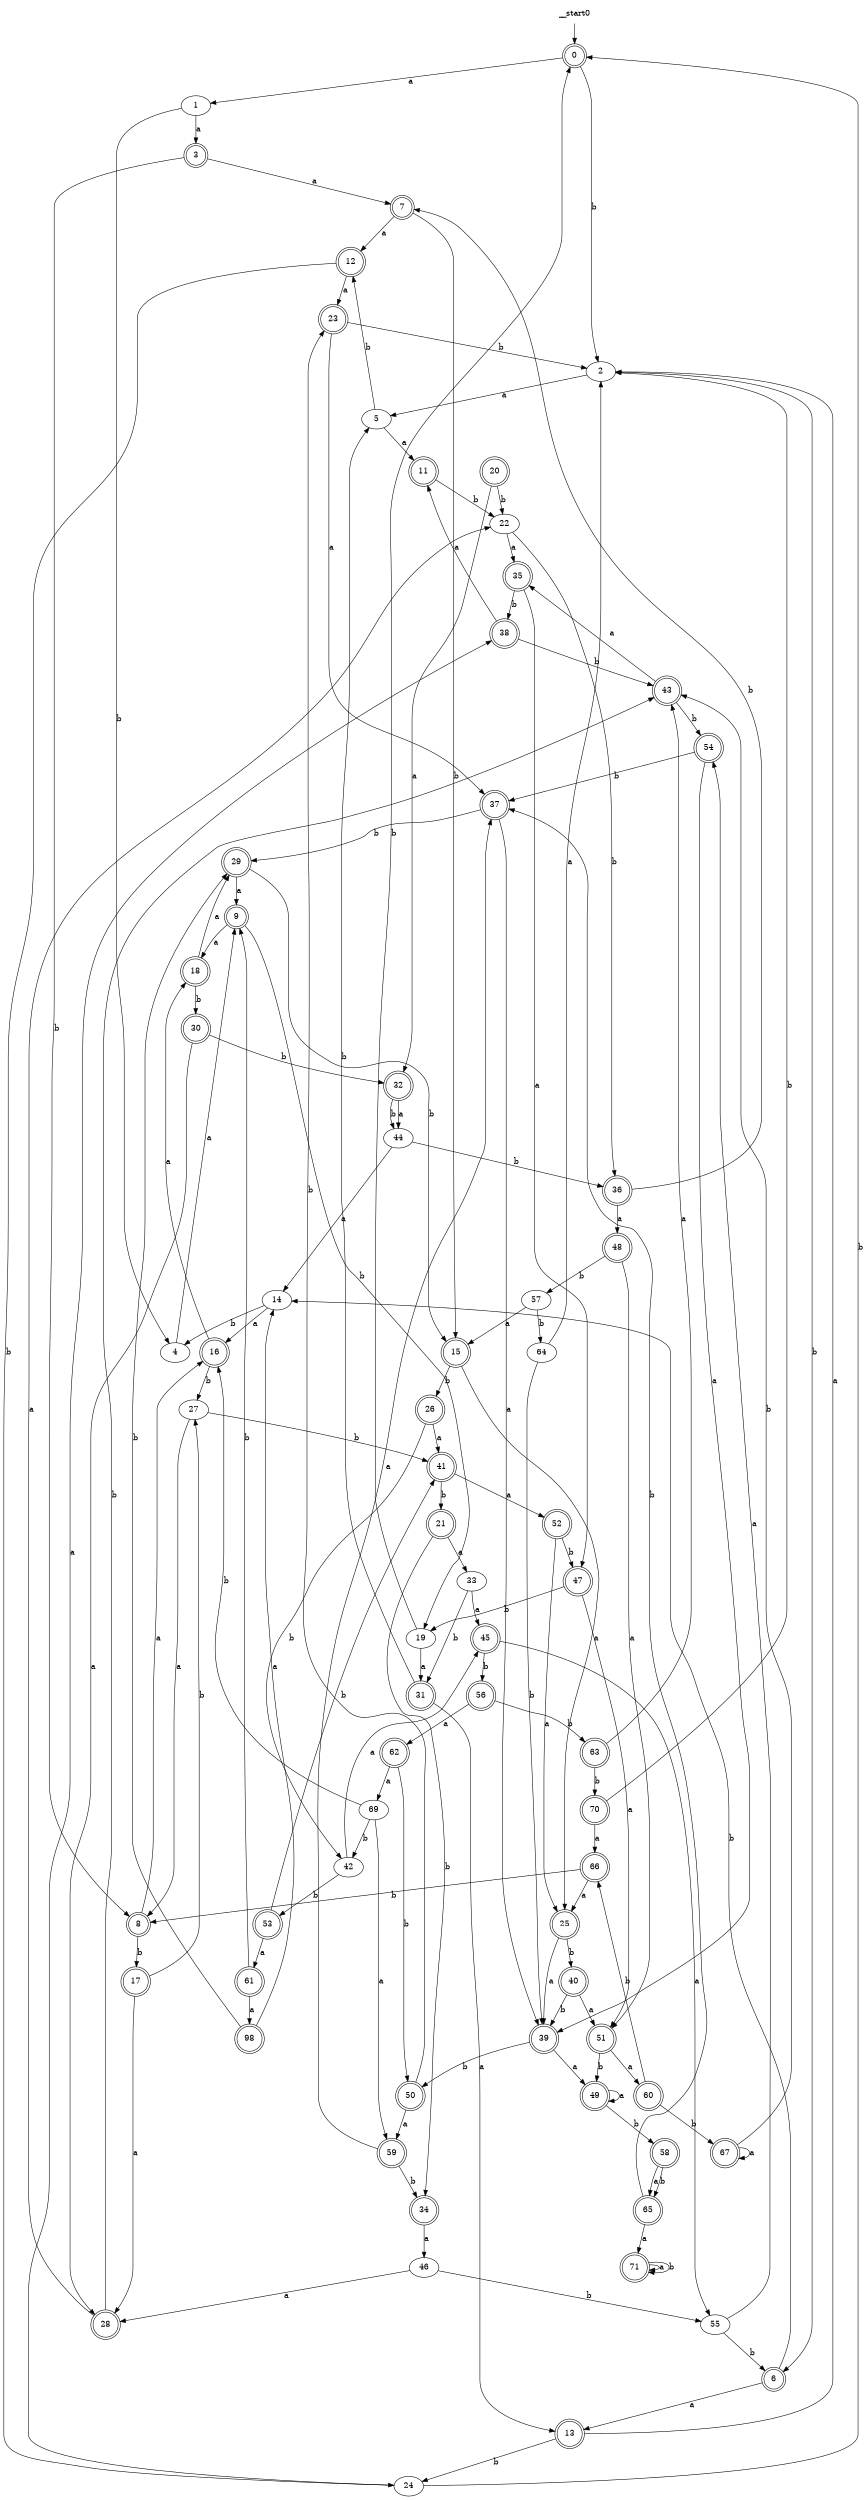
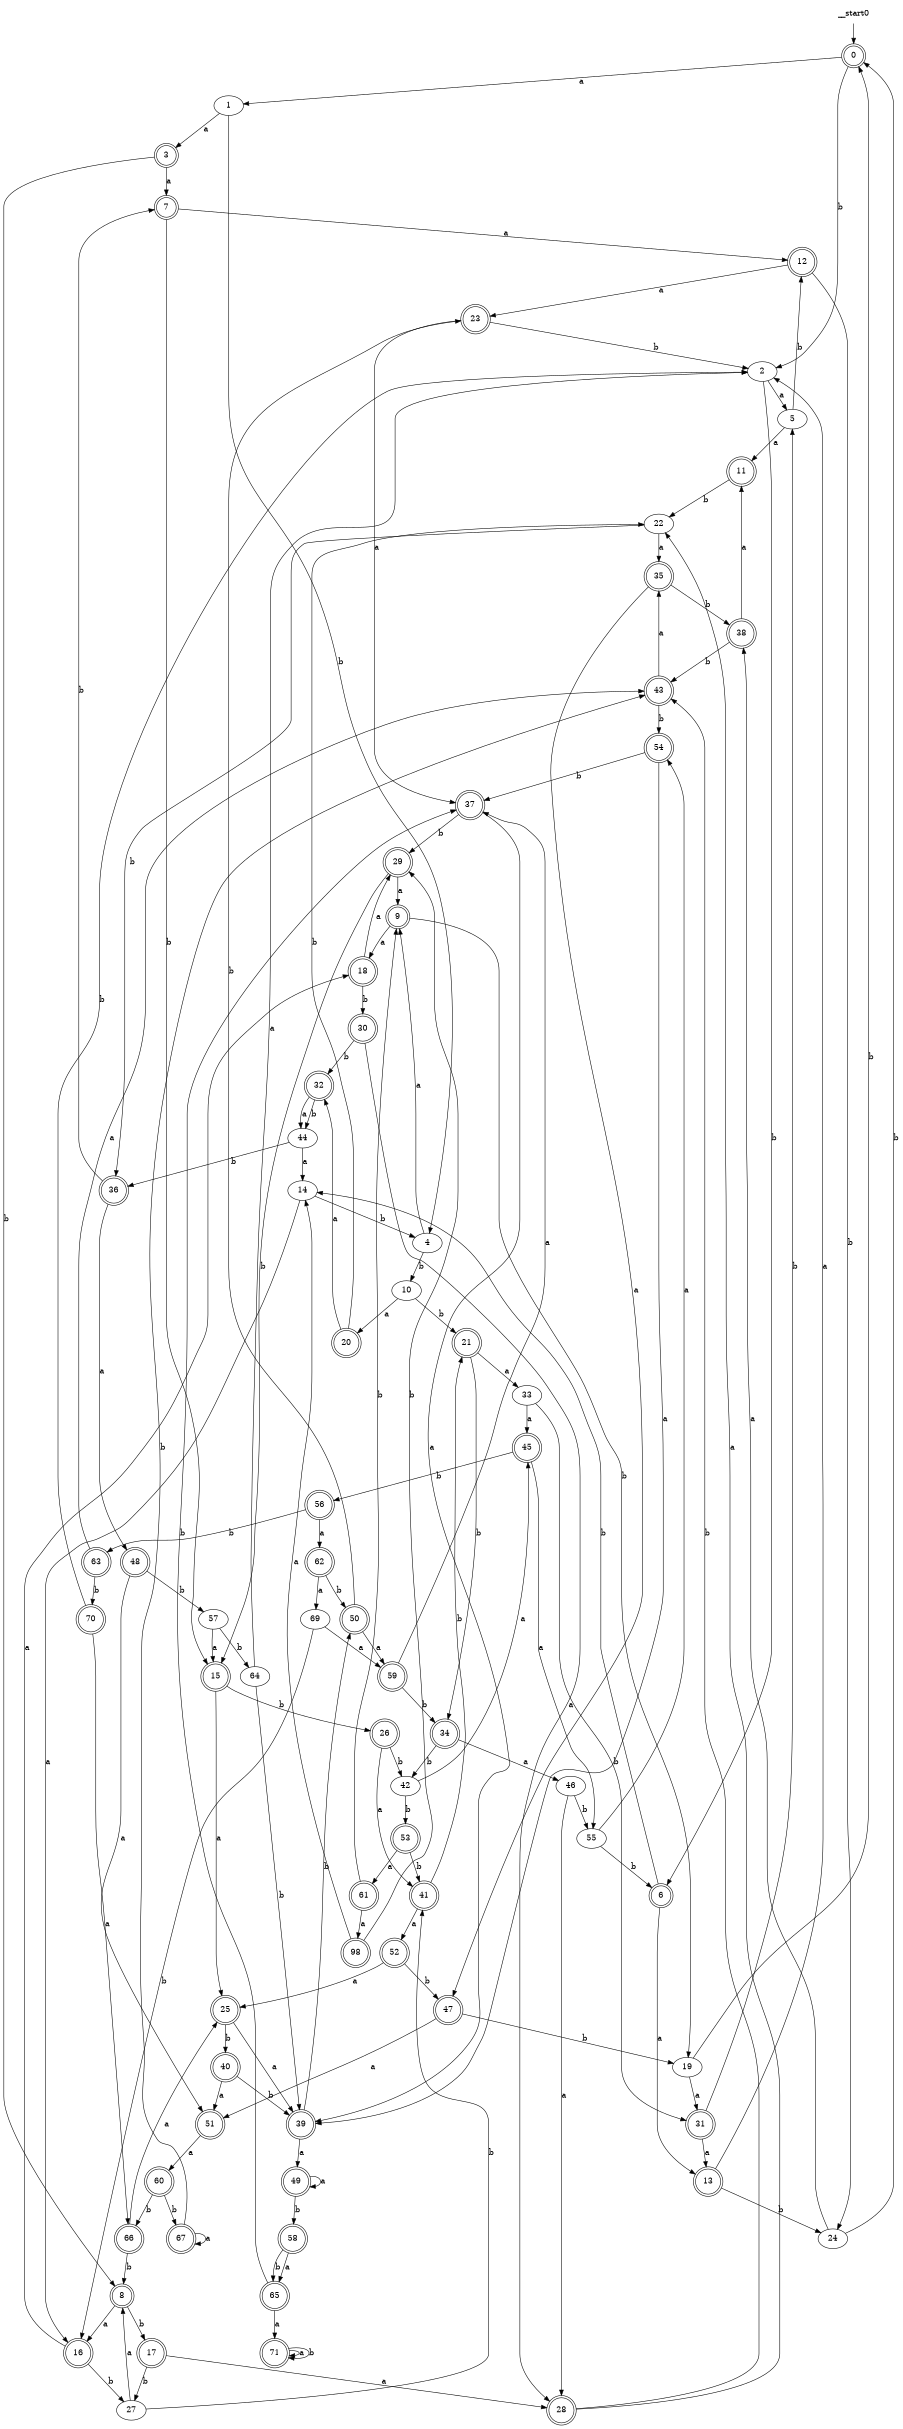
none -> (407, 1291)
(362, 1836) -> (428, 1756)
(598, 2065) -> none
